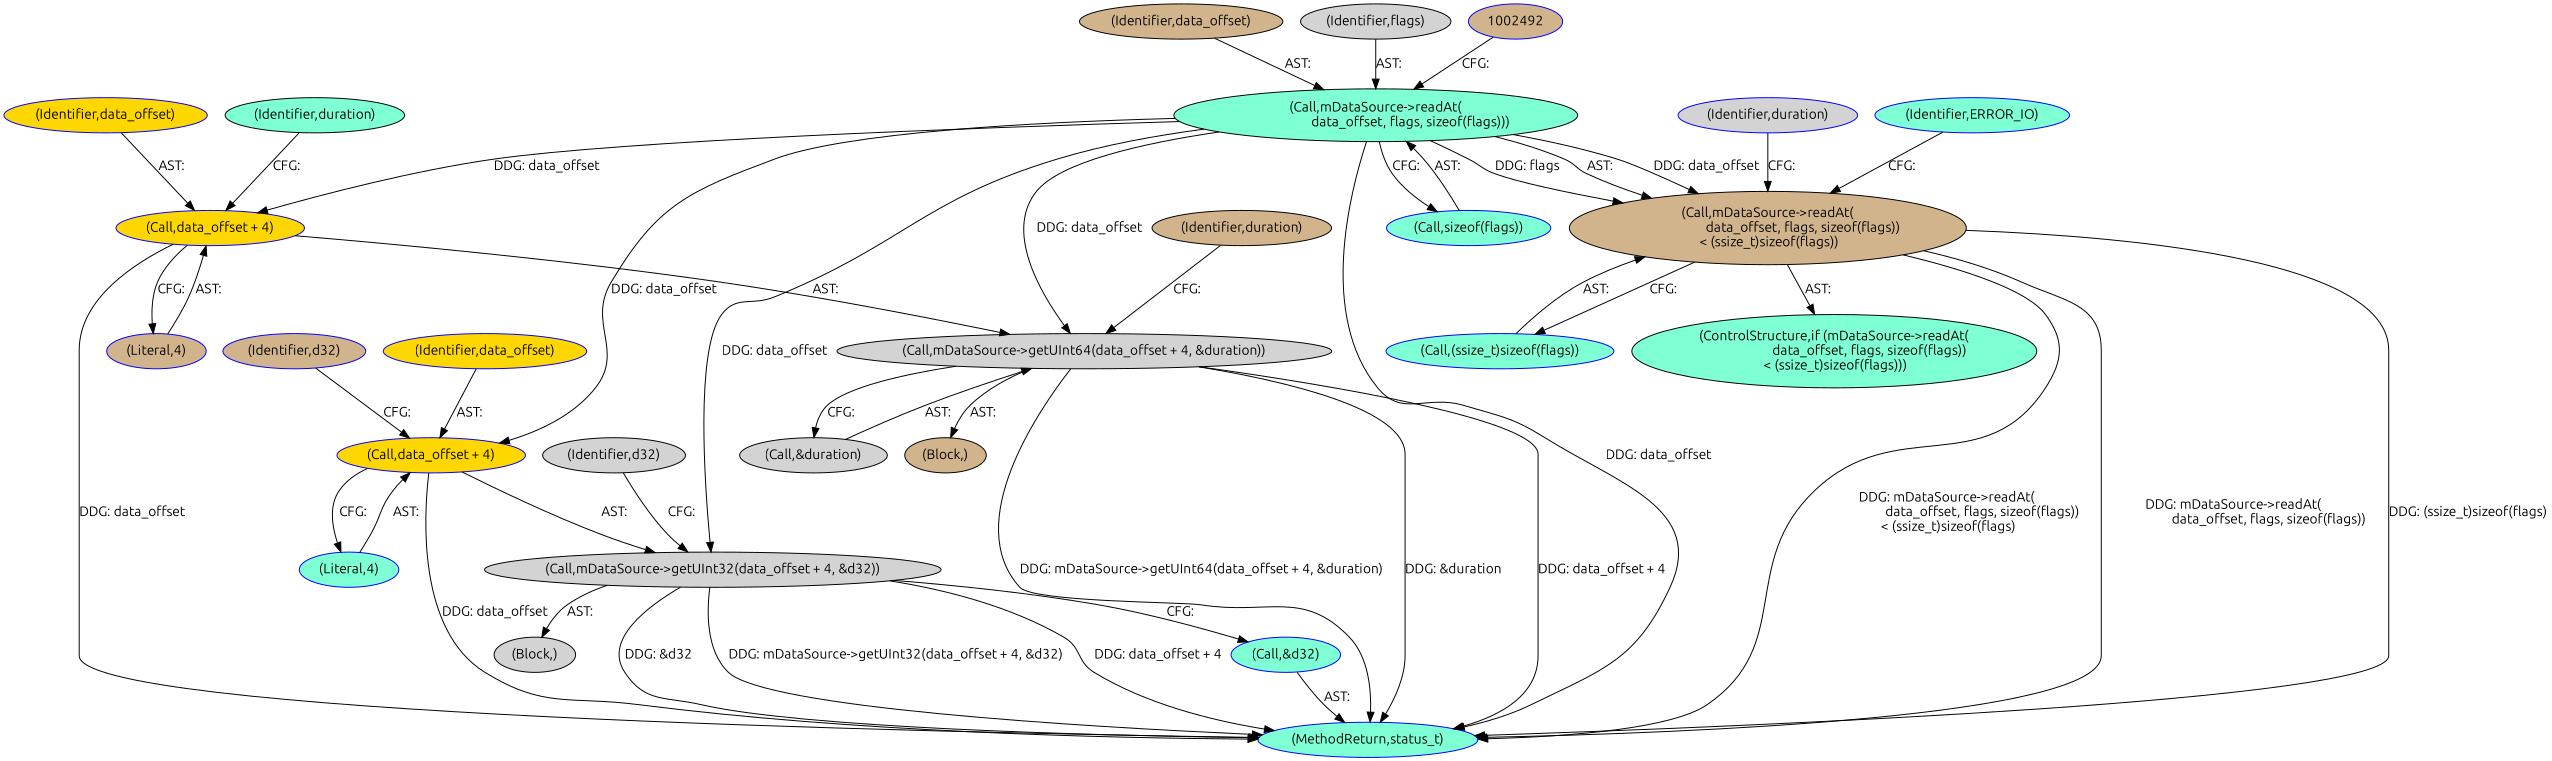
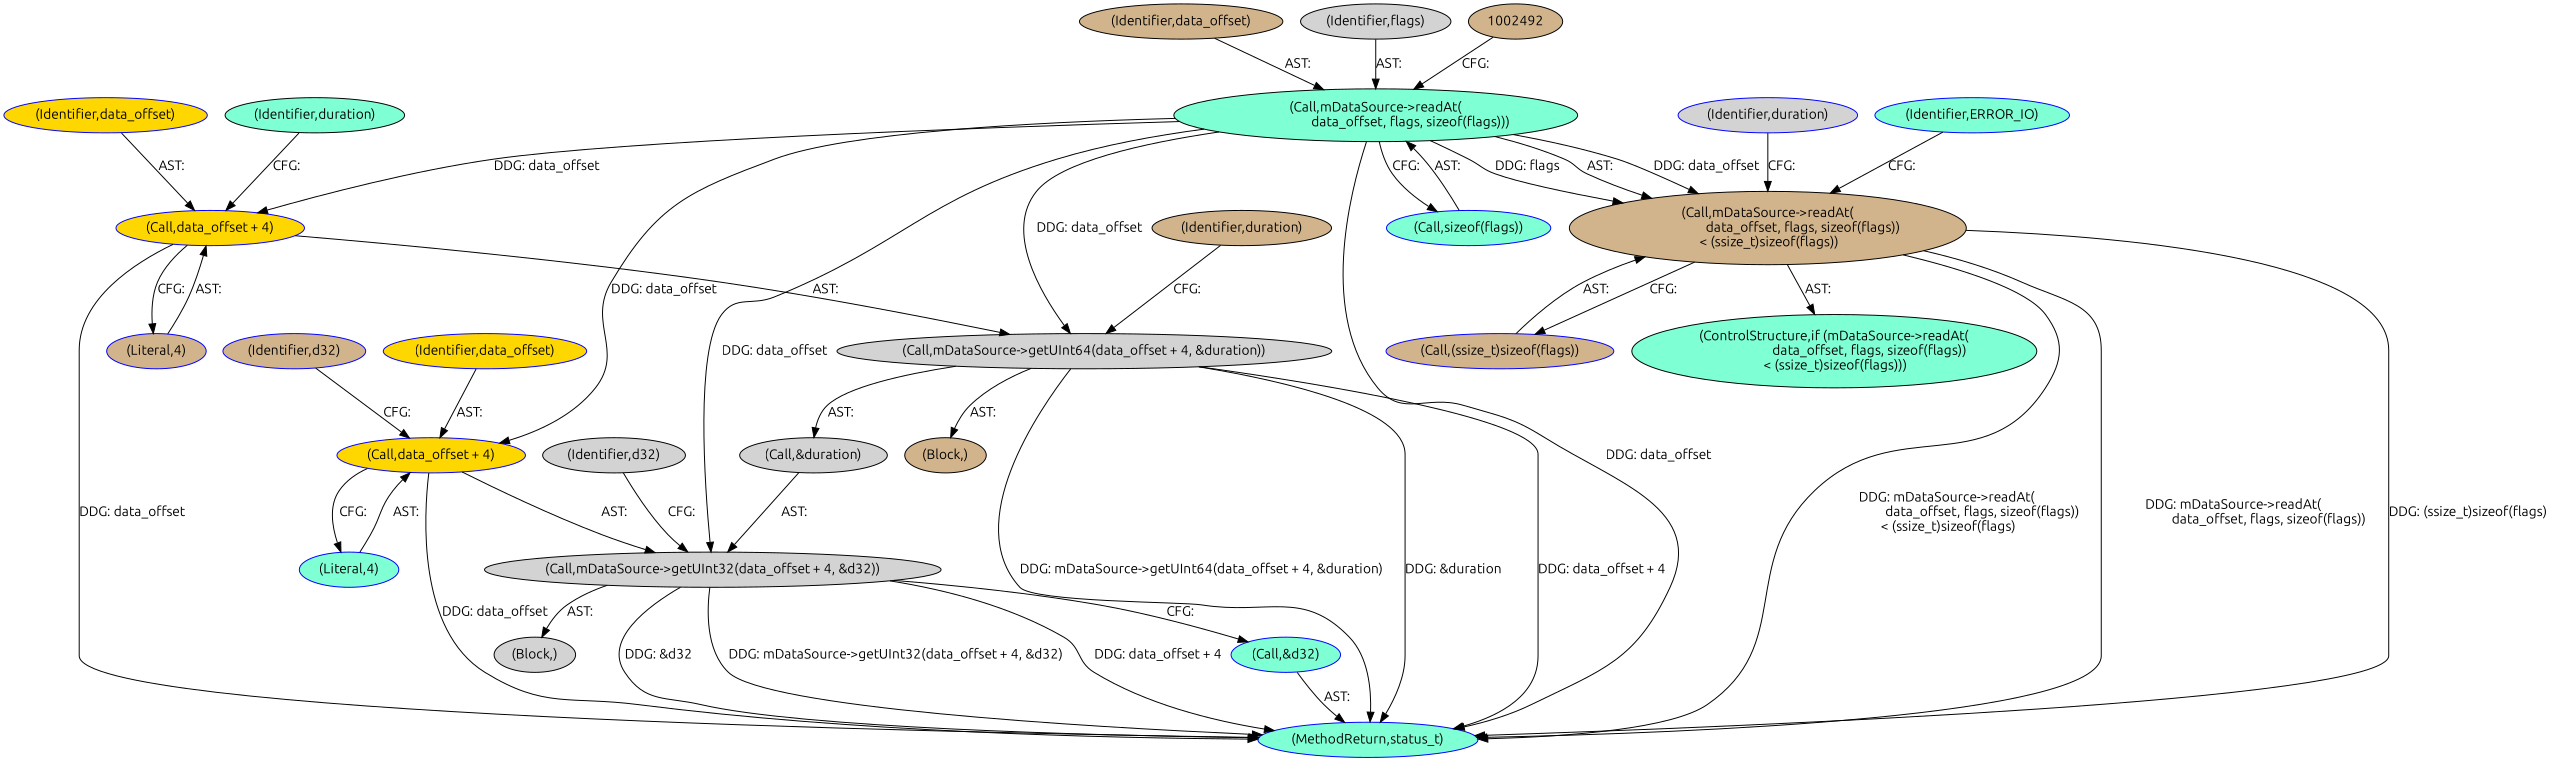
(1516, 22) -> (1516, 22)
(1500, 351) -> (1500, 351)
(933, 403) -> (767, 509)
(843, 413) -> (843, 413)
